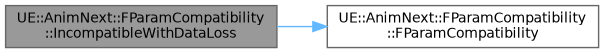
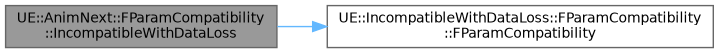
(463, 27) -> (520, 27)
